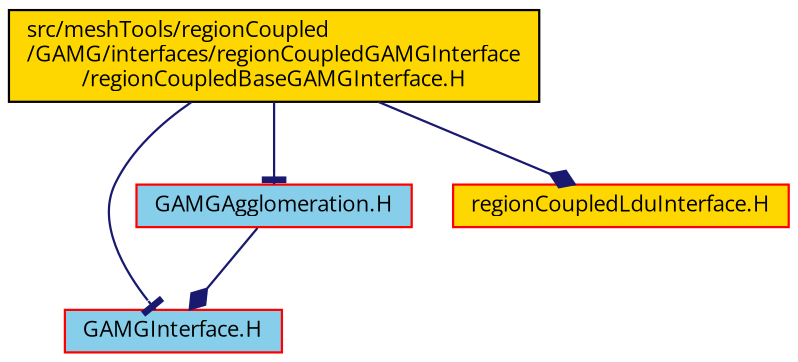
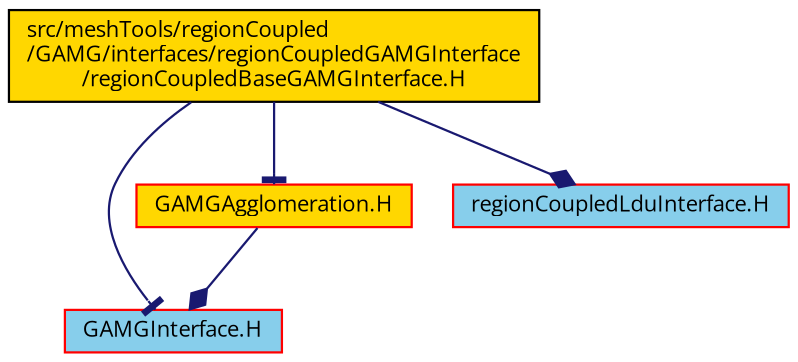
(274, 206) -> (274, 206)
(621, 206) -> (621, 206)
